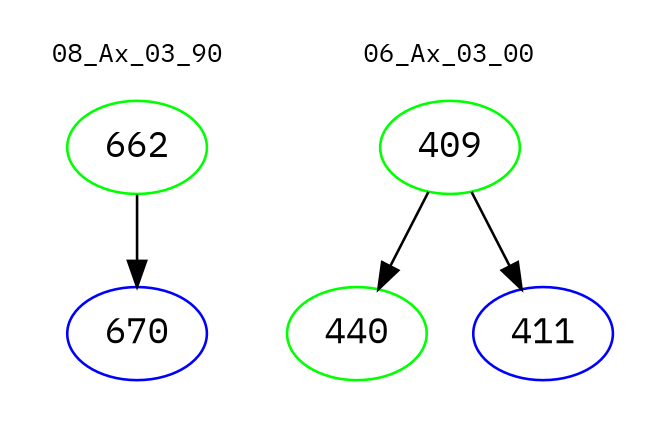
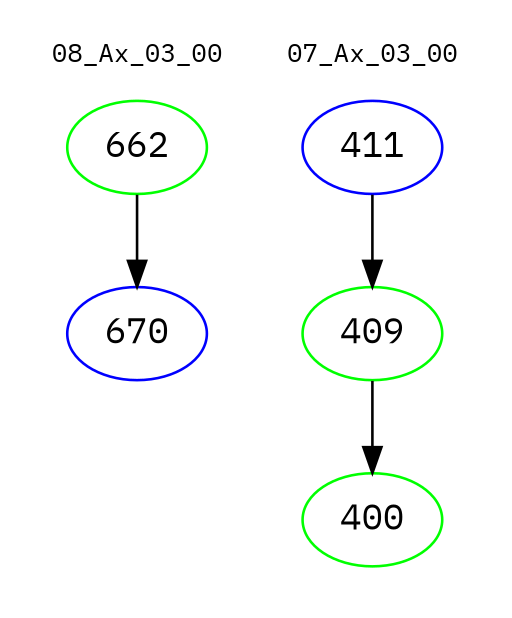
(138, 56) -> (138, 56)
(450, 56) -> (374, 56)
(491, 229) -> (372, 228)
(357, 334) -> (372, 520)
